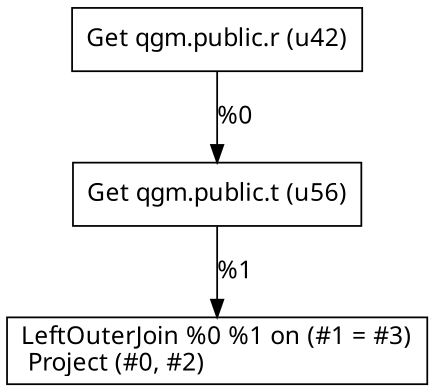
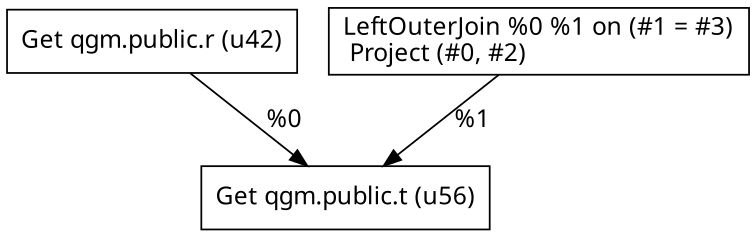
(217, 263) -> (448, 115)
